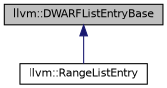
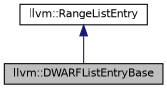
(84, 50) -> (84, 50)
